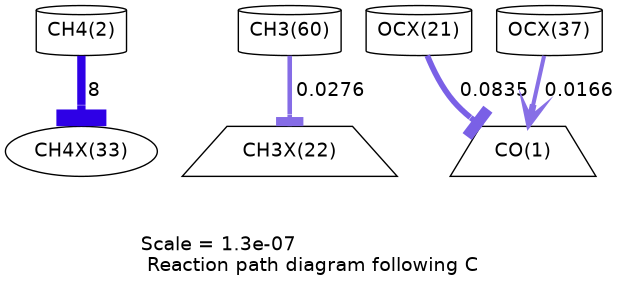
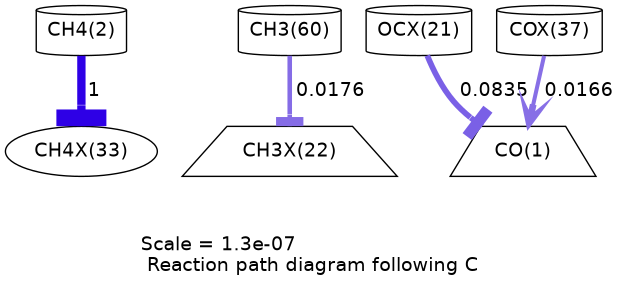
(549, 31) -> (549, 31)
(91, 91) -> (91, 91)
(328, 91) -> (328, 91)
